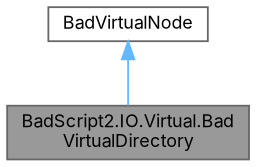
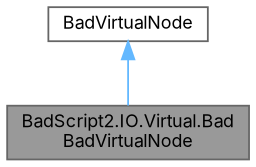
(128, 133) -> (128, 133)
